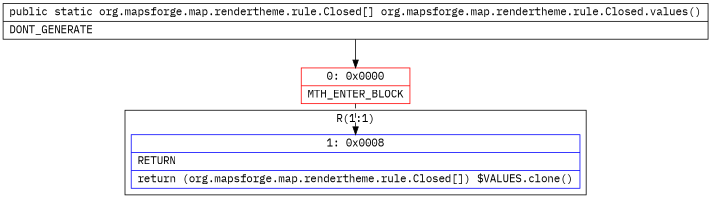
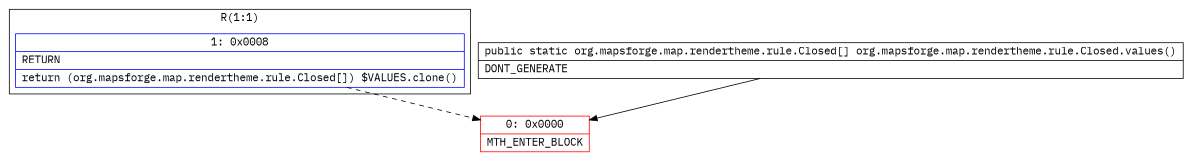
(356, 115) -> (410, 103)
